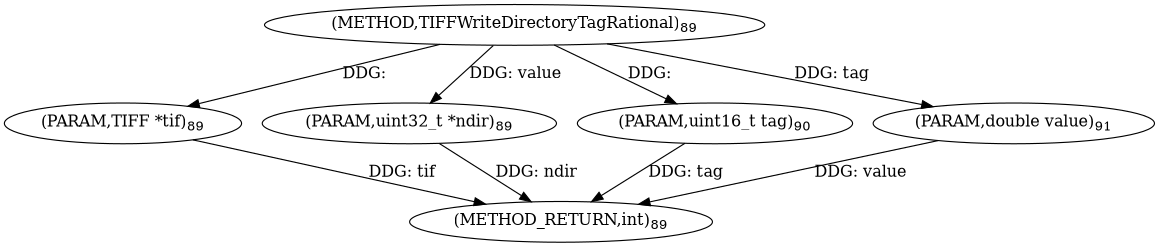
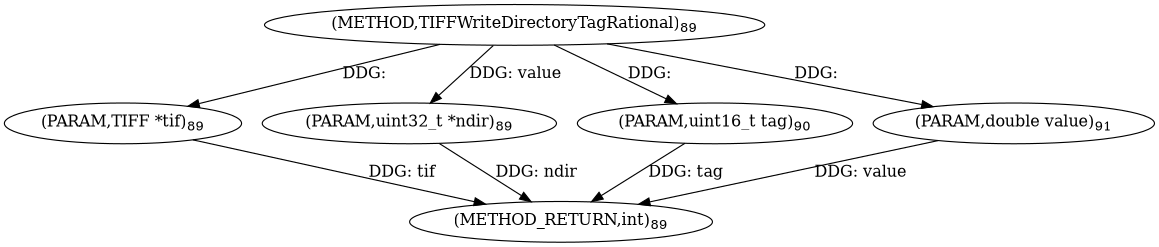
(832, 74) -> (819, 74)
